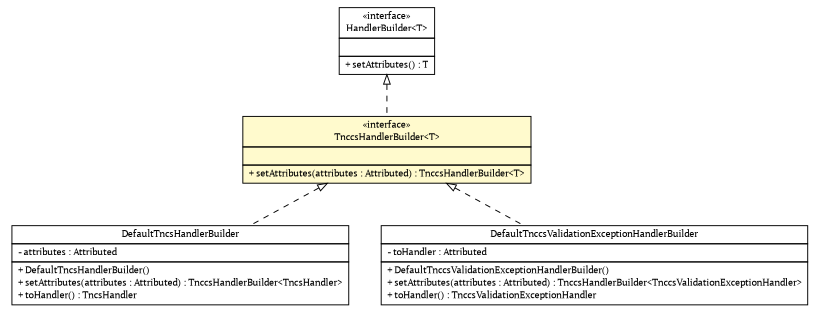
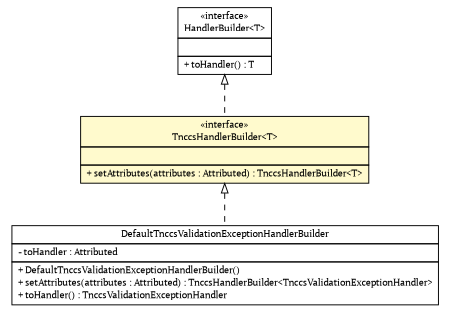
(387, 65) -> (219, 65)
(180, 265) -> none
